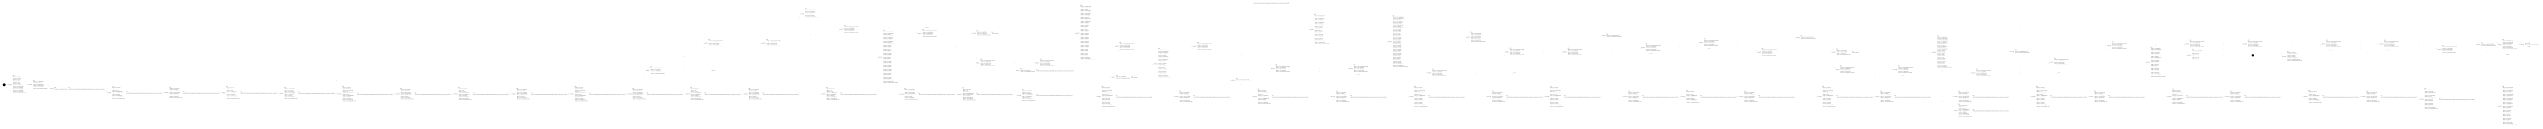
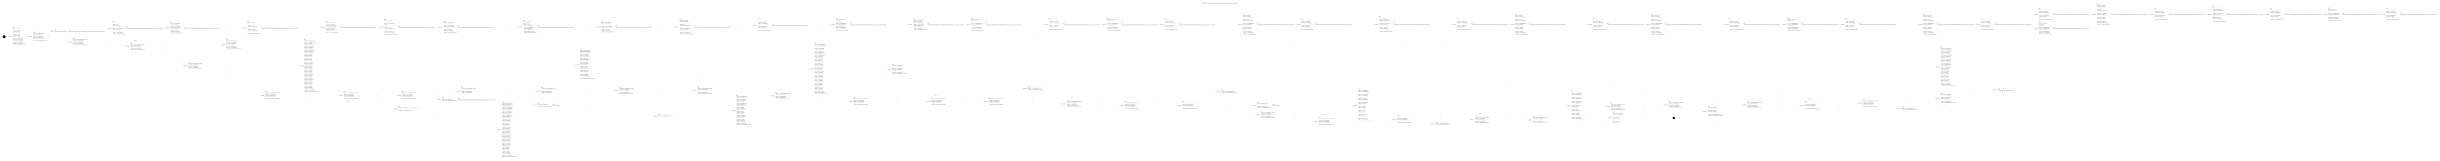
(2447, 99) -> none
